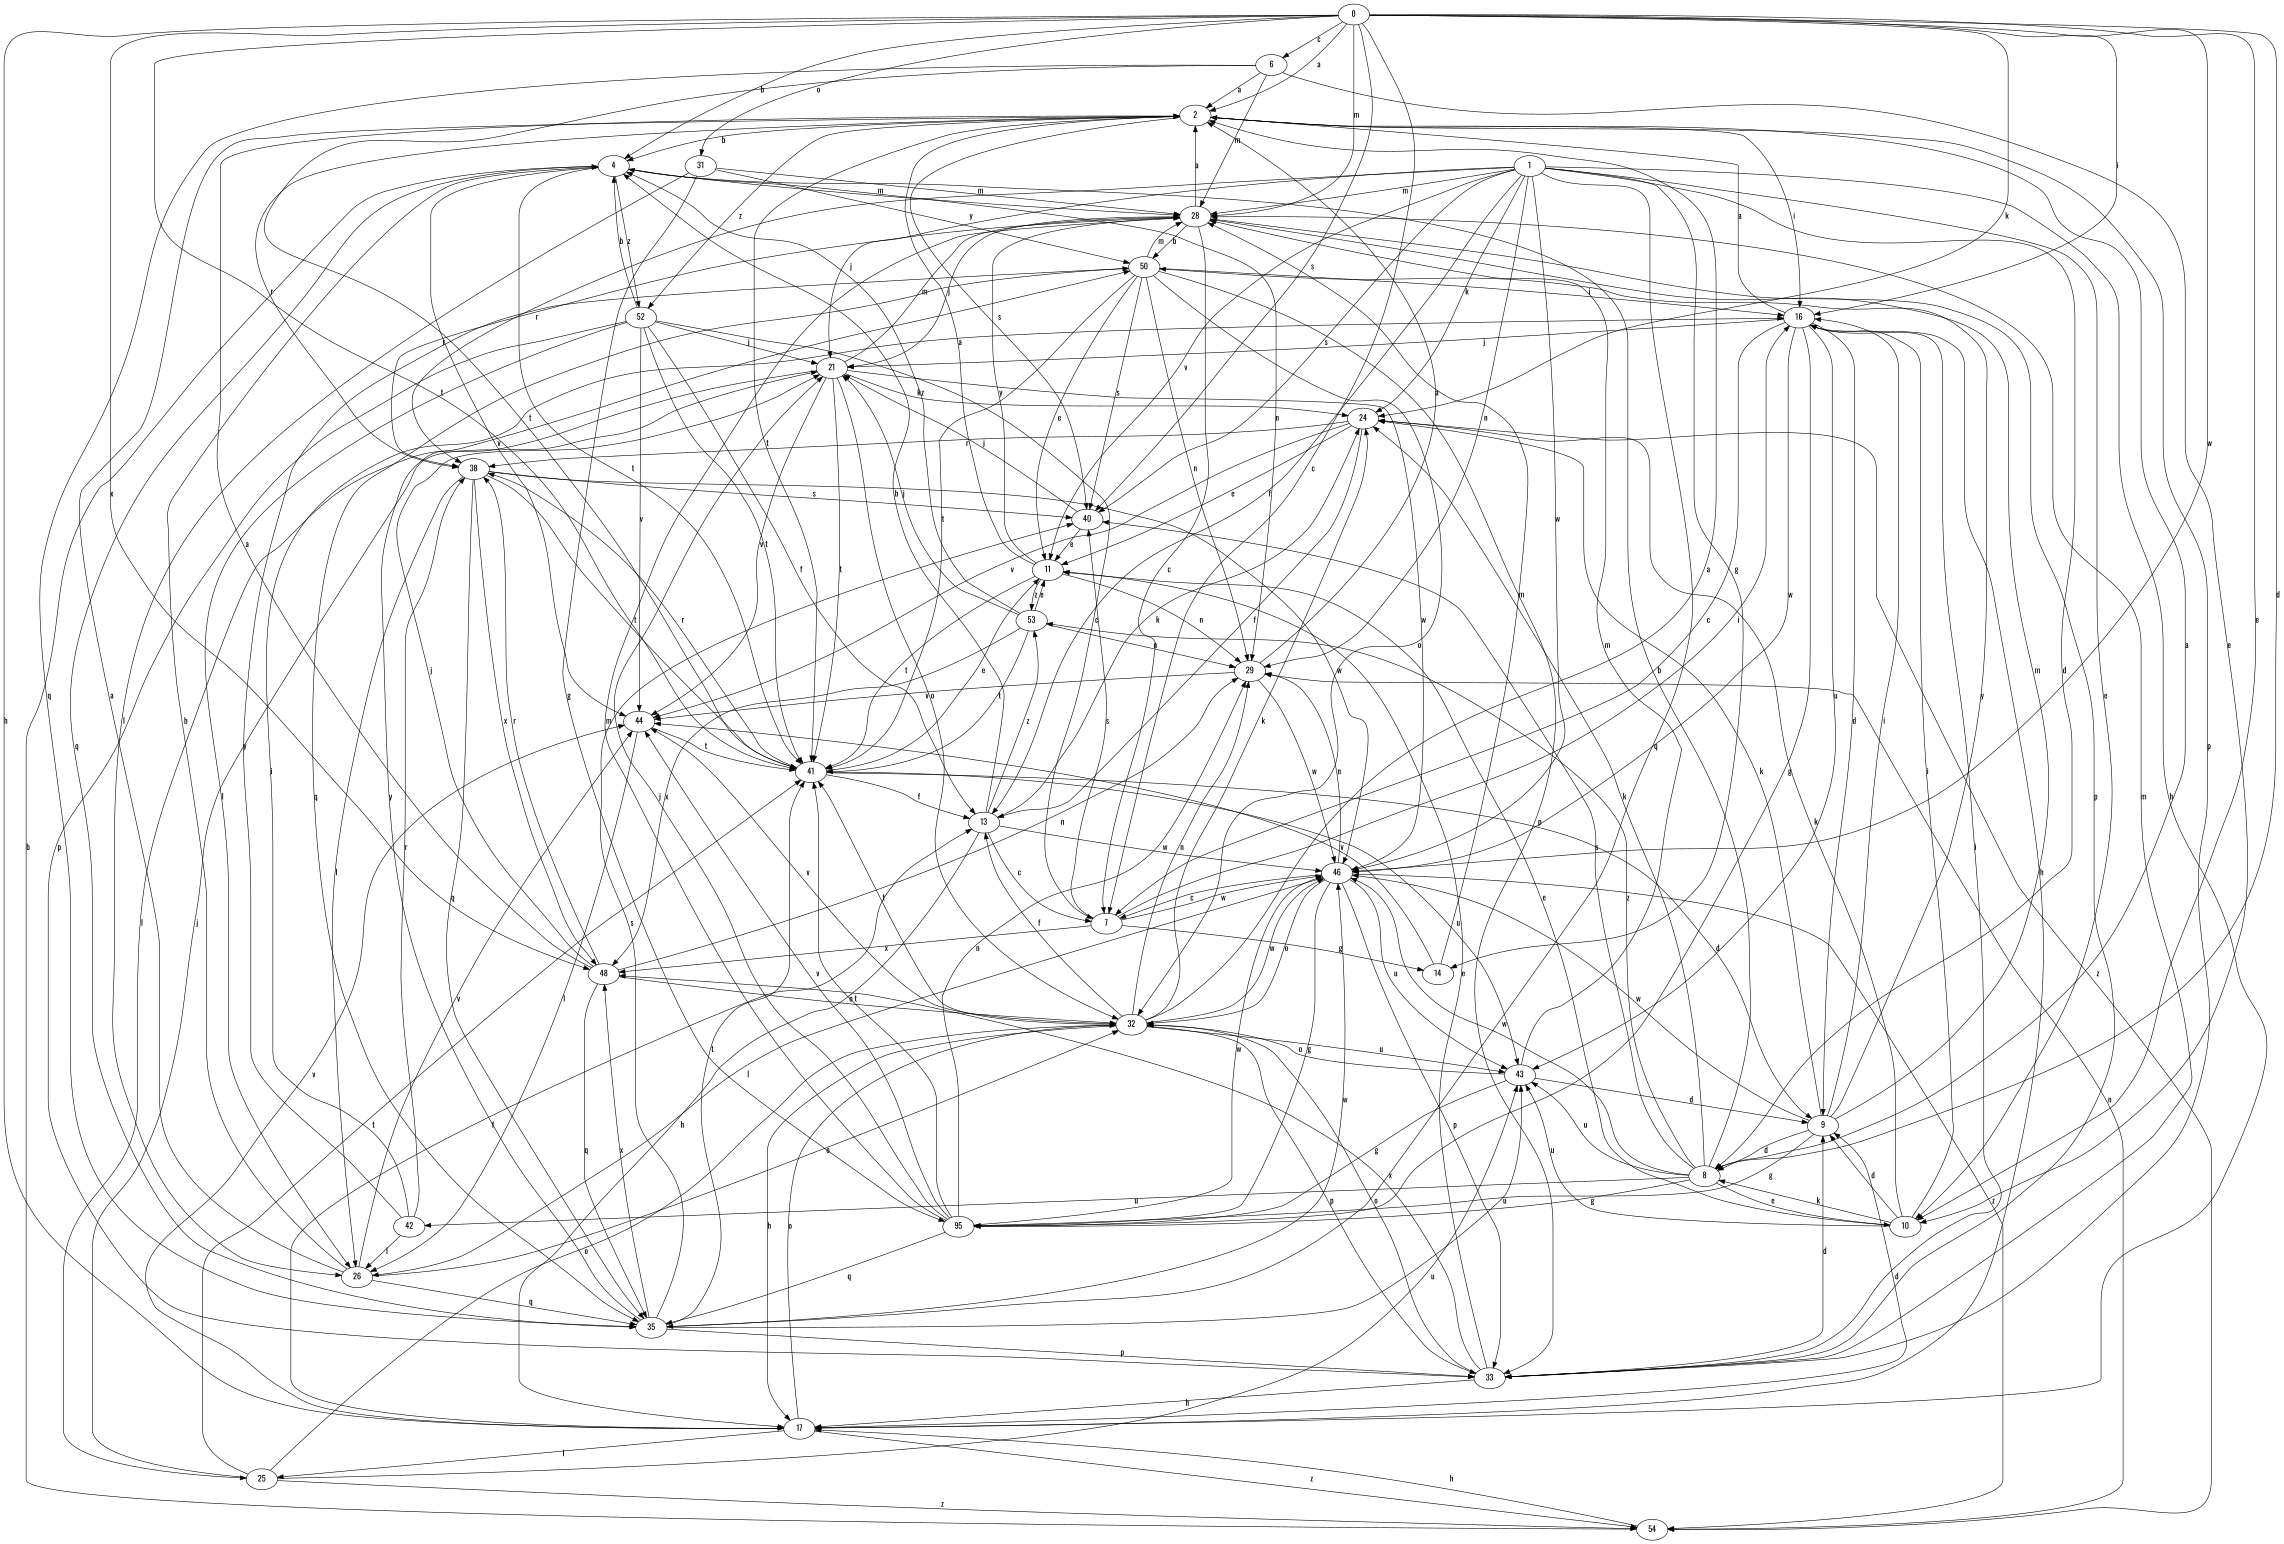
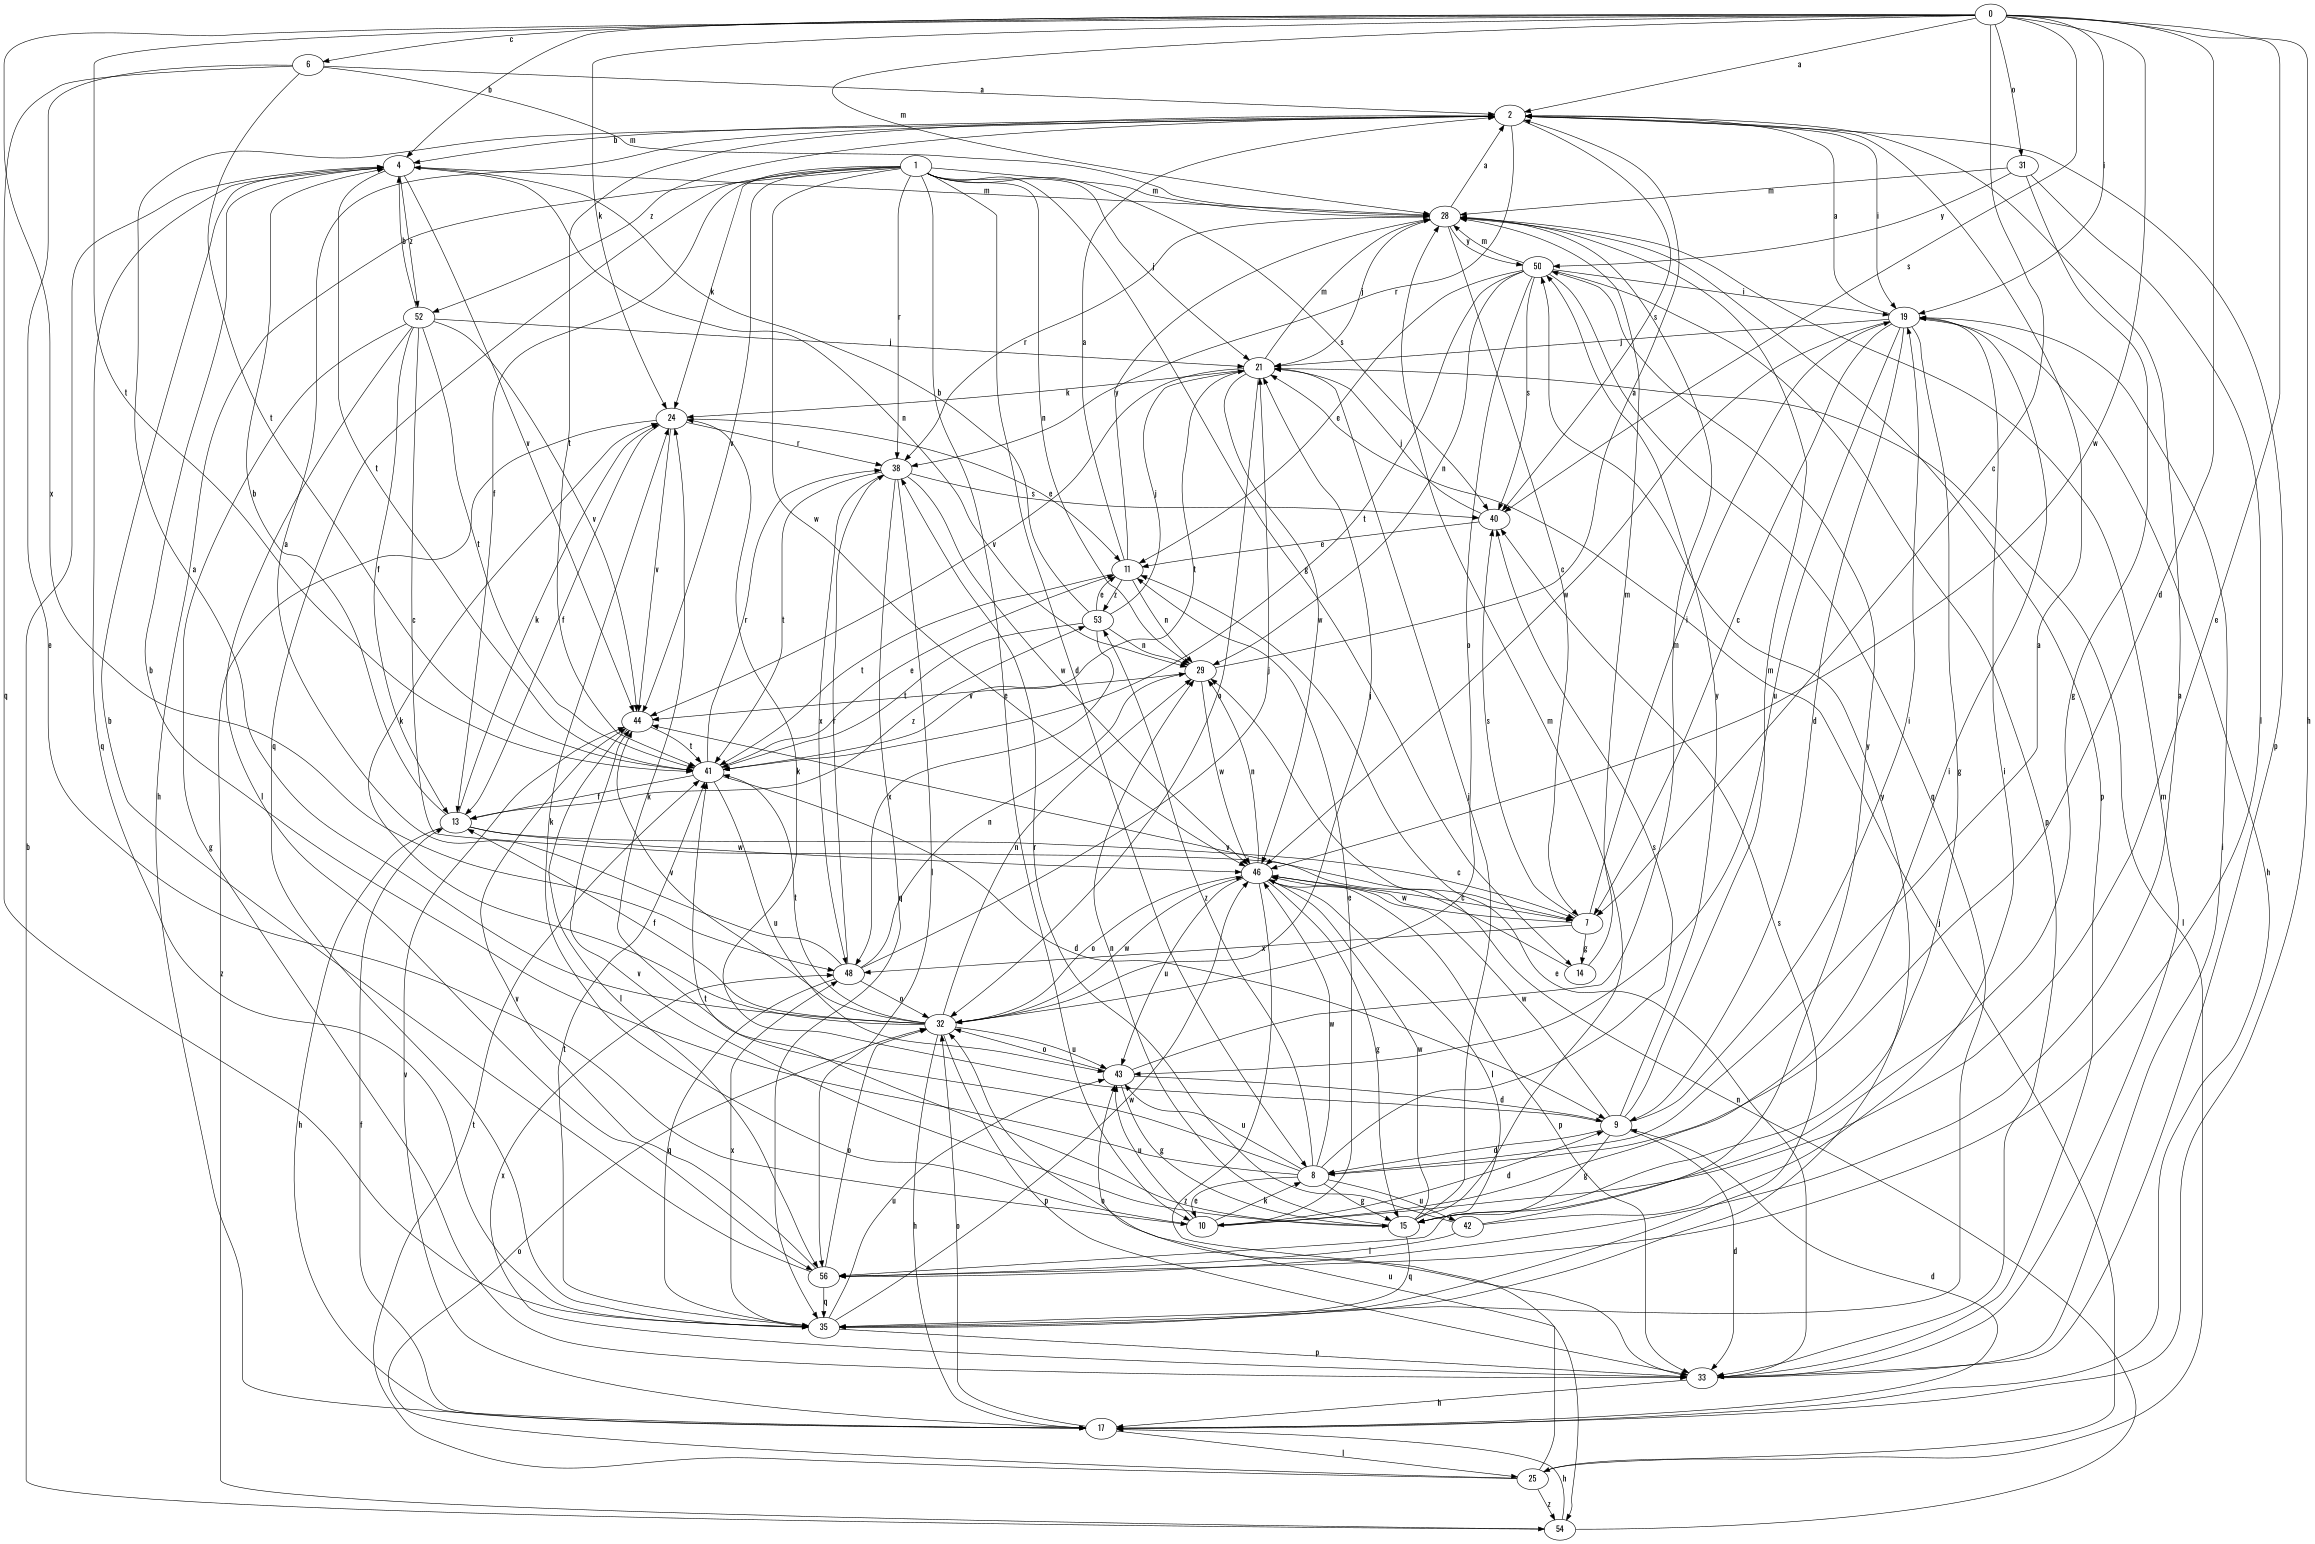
(1175, 242) -> (1468, 242)
(1232, 301) -> (743, 382)
(1799, 318) -> (1904, 318)
(923, 393) -> (940, 393)
none -> (1328, 845)
(60, 848) -> (211, 848)
(958, 1227) -> (1404, 1227)
(357, 1277) -> (824, 1277)
(1760, 1353) -> (1734, 1231)
(1223, 1479) -> none
